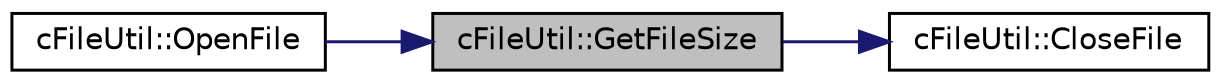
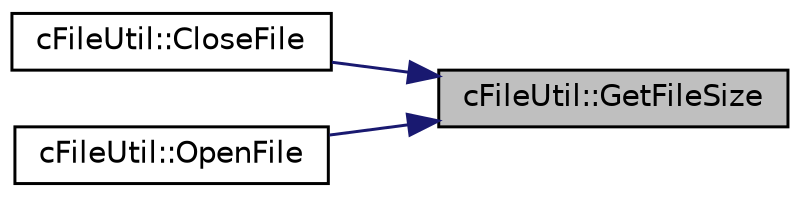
(821, 42) -> (370, 67)
